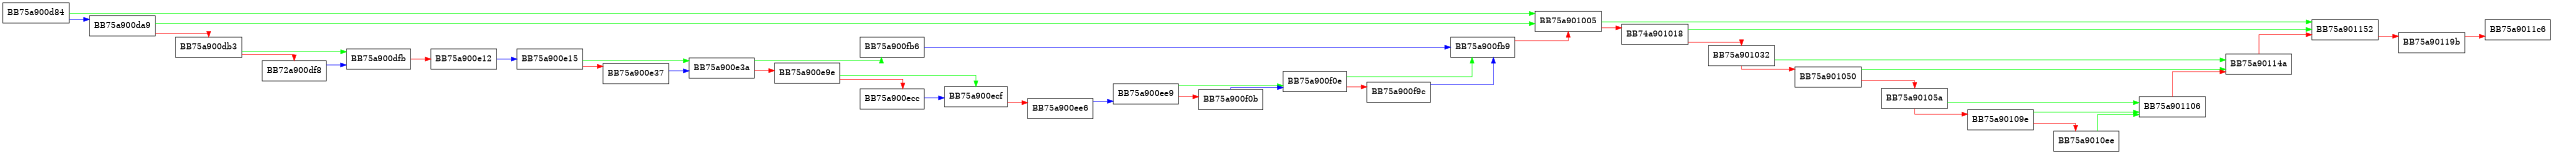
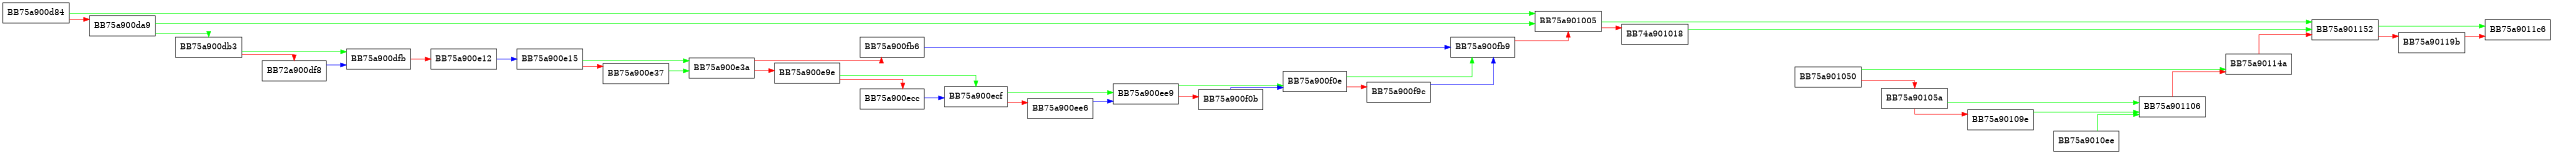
(77, 19) -> (77, 19)
none -> (2429, 26)
(182, 34) -> (182, 34)
(1742, 56) -> none
(818, 60) -> (818, 60)
(676, 71) -> (676, 71)
none -> (1058, 93)
(2055, 123) -> none
